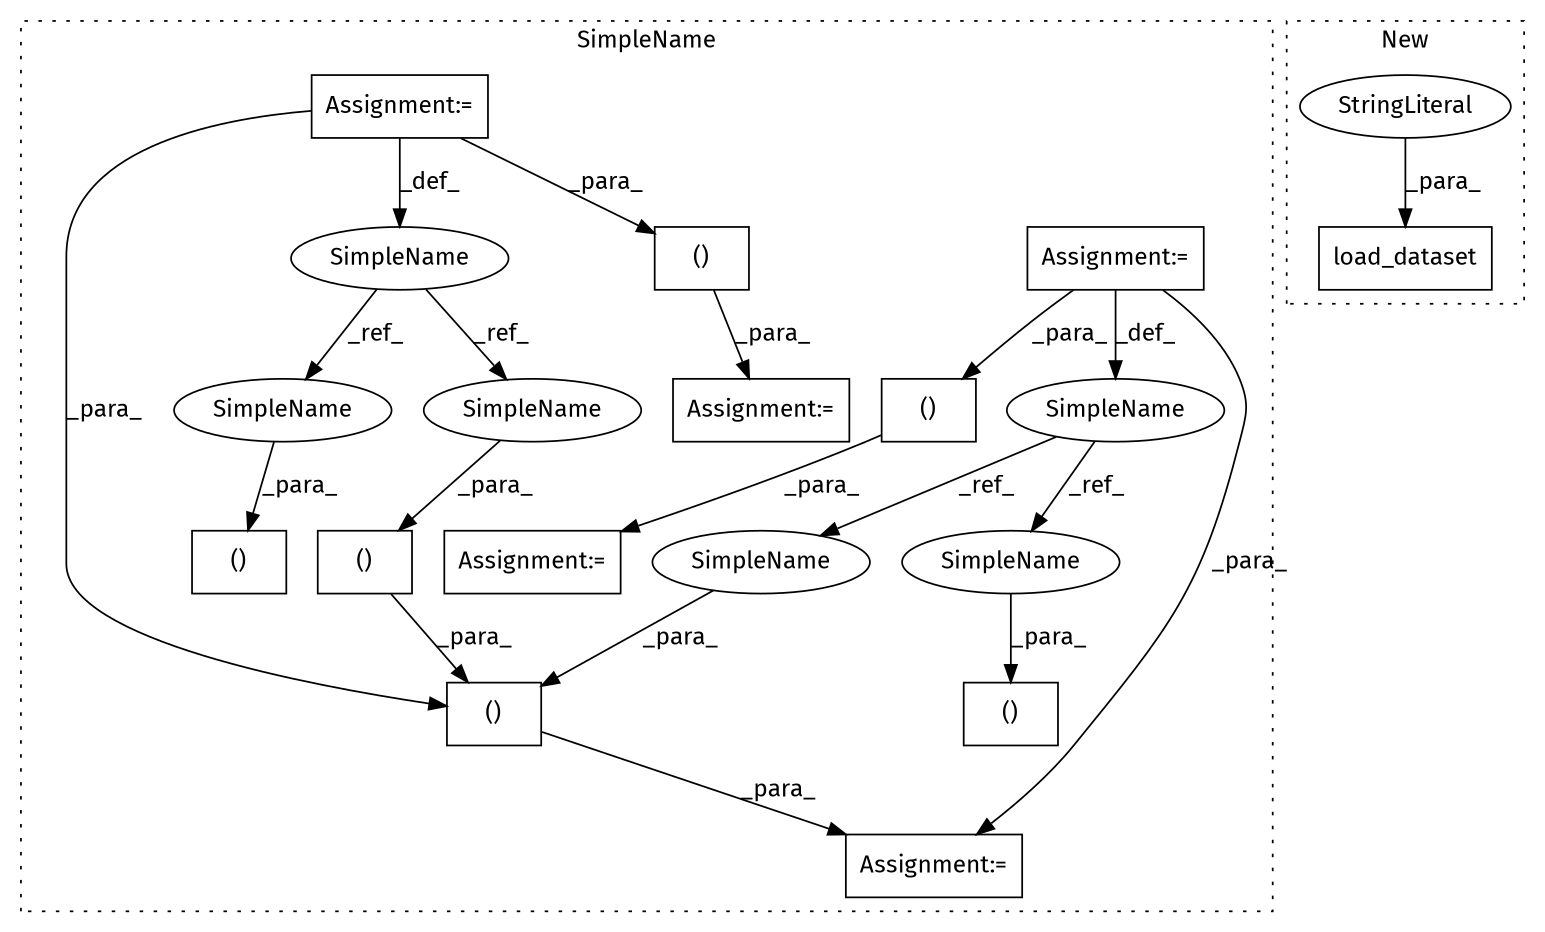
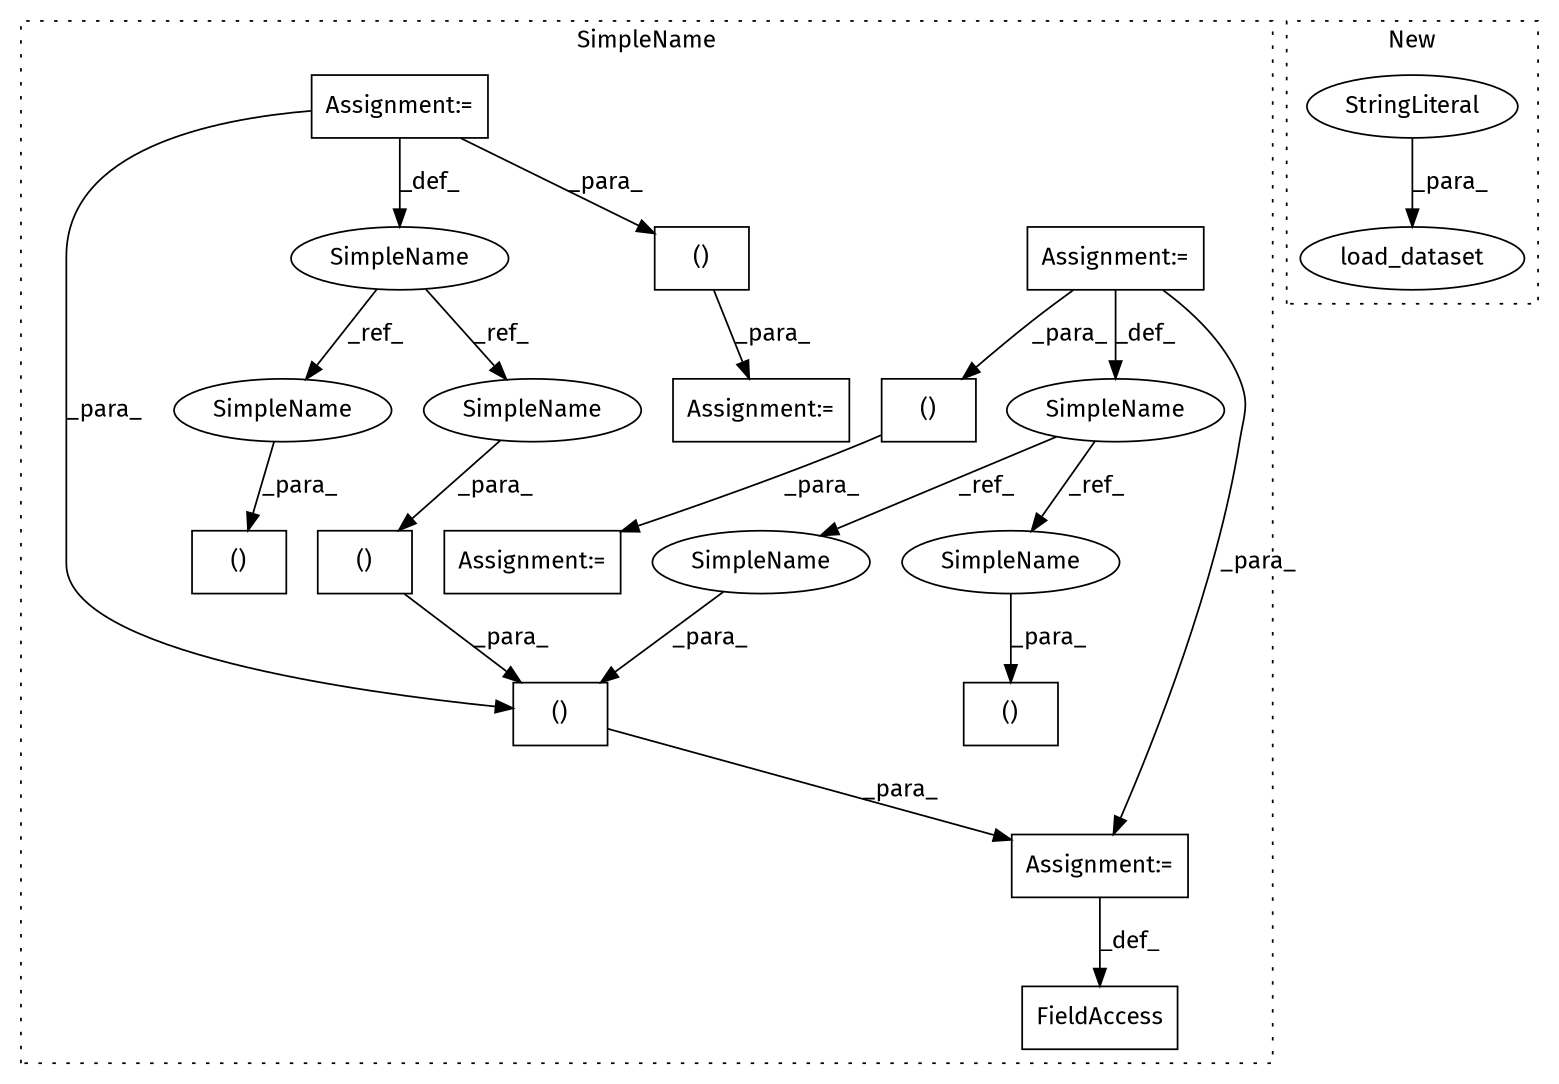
(1405, 258) -> (1412, 258)
none -> (1100, 1018)
